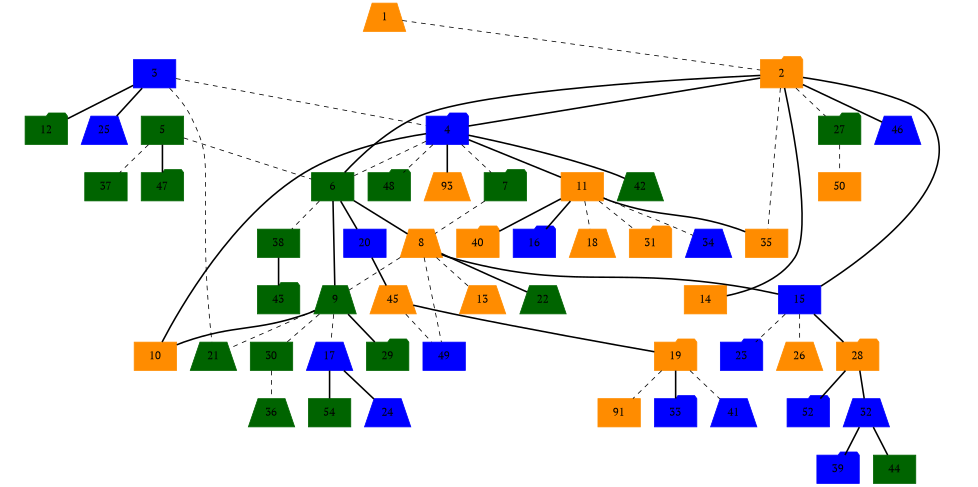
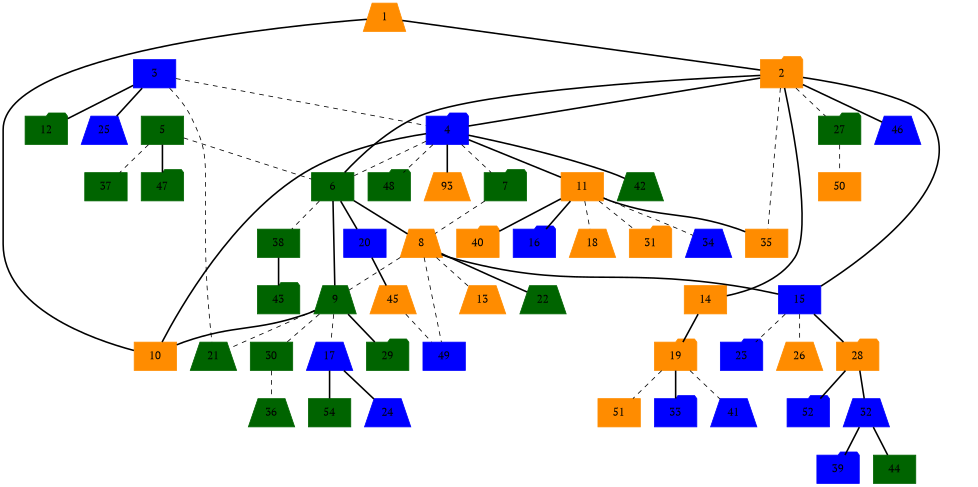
(581, 45) -> (581, 45)
none -> (33, 92)
(534, 330) -> (691, 328)
(619, 413) -> (619, 413)
